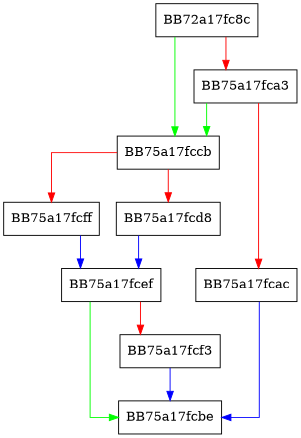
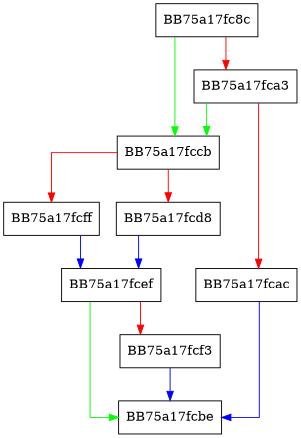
(207, 20) -> (207, 20)
